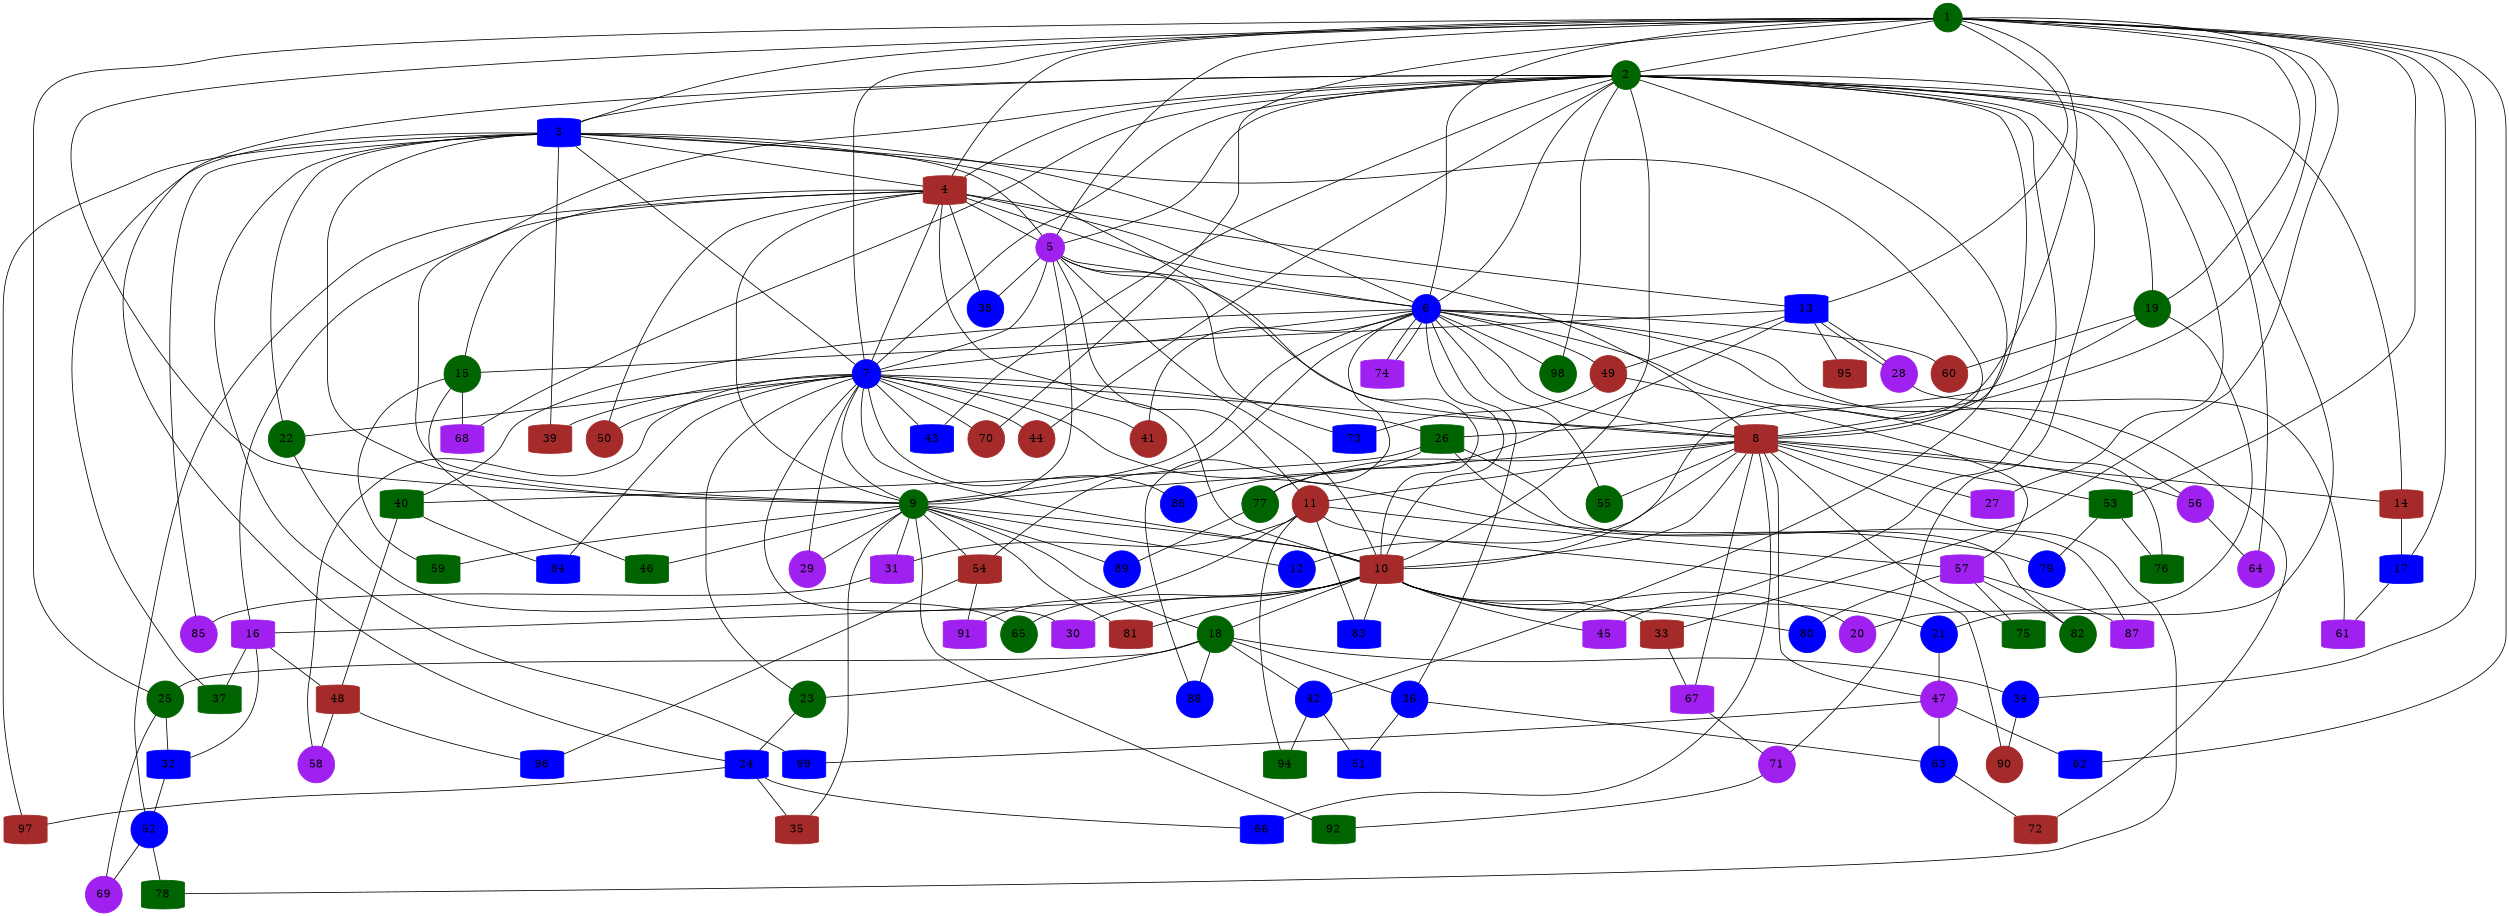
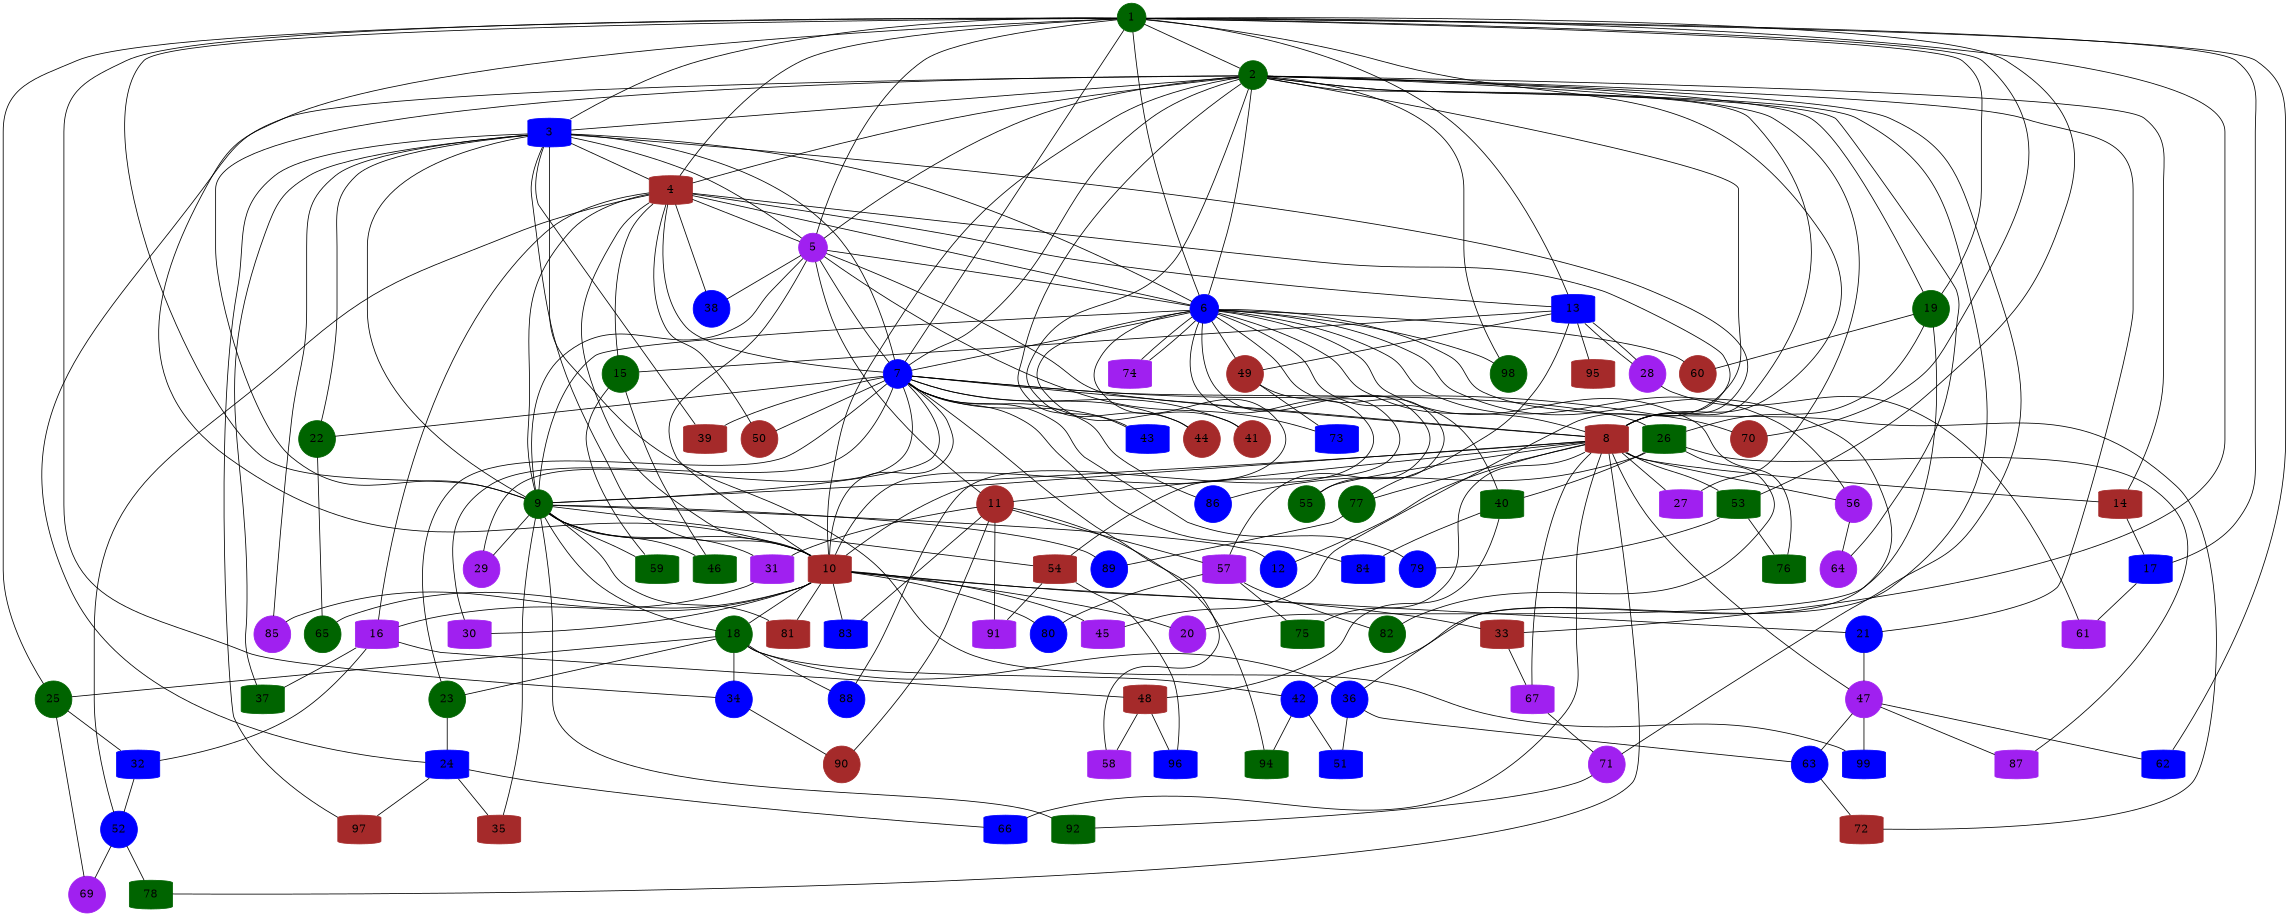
(462, 439) -> none
(2049, 597) -> (1938, 731)
(316, 764) -> (1109, 764)
